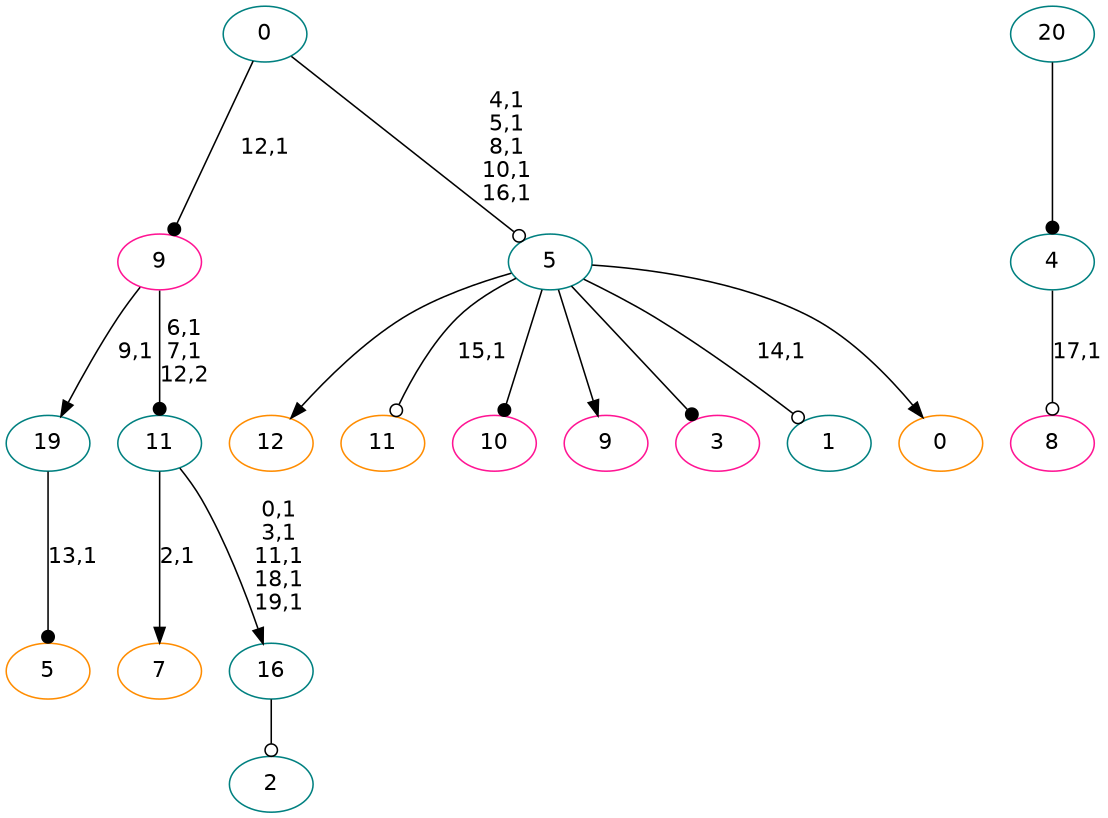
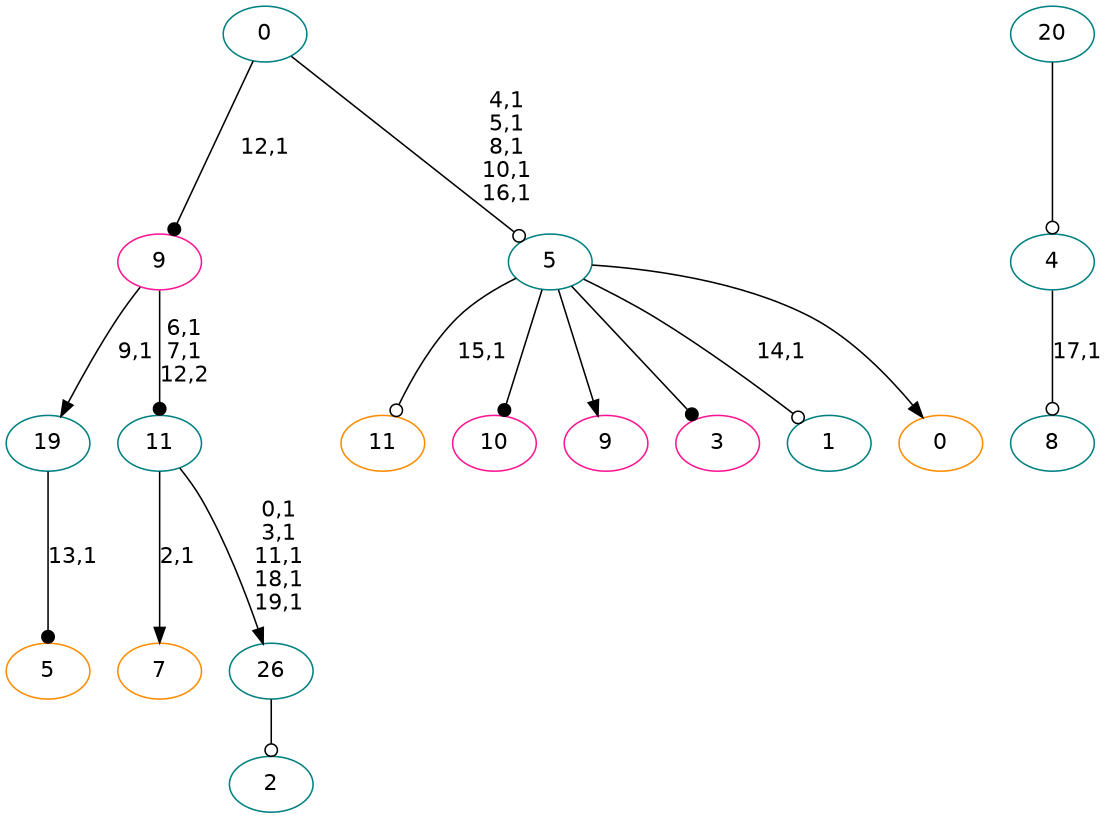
(1052, 142) -> (1052, 142)
(271, 443) -> none
(1052, 443) -> (1052, 443)
(271, 671) -> (271, 671)
